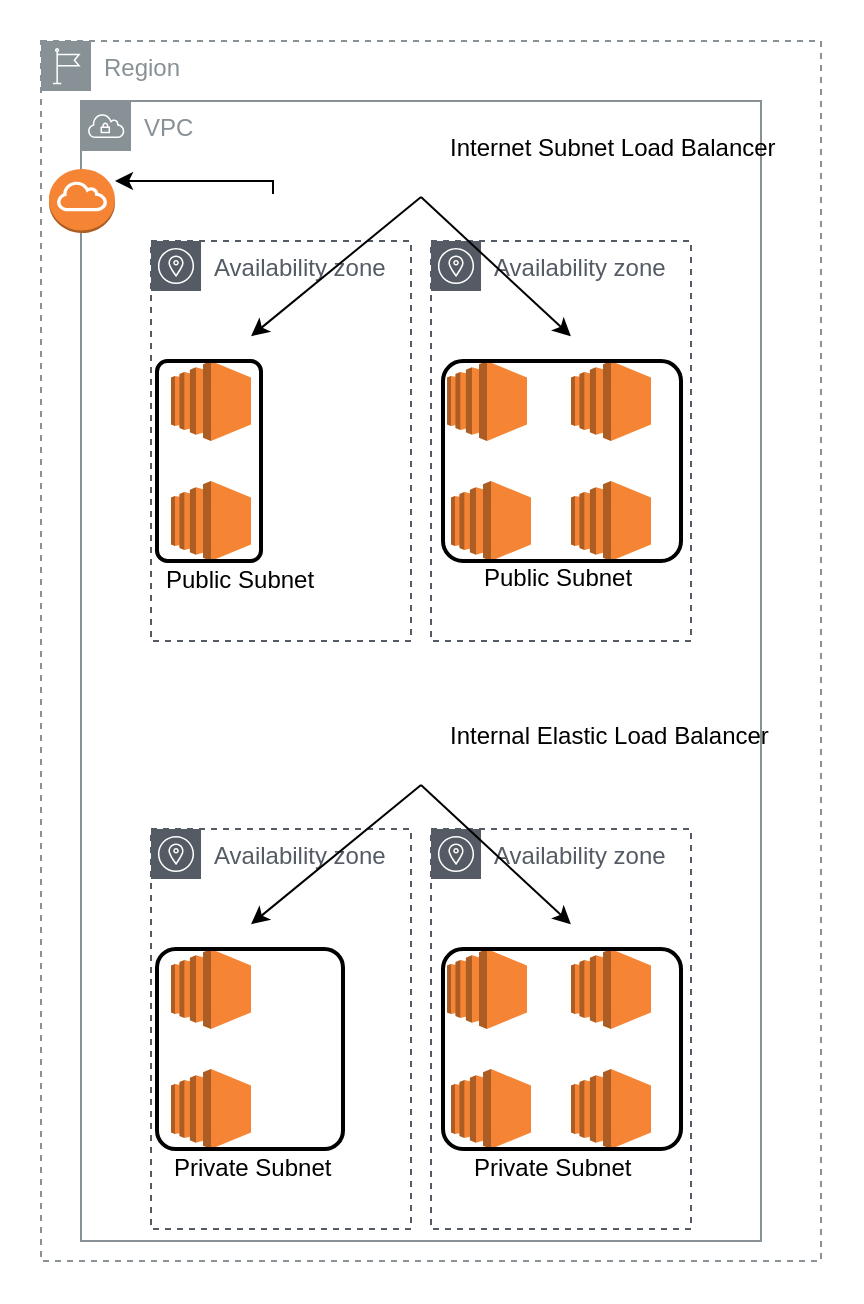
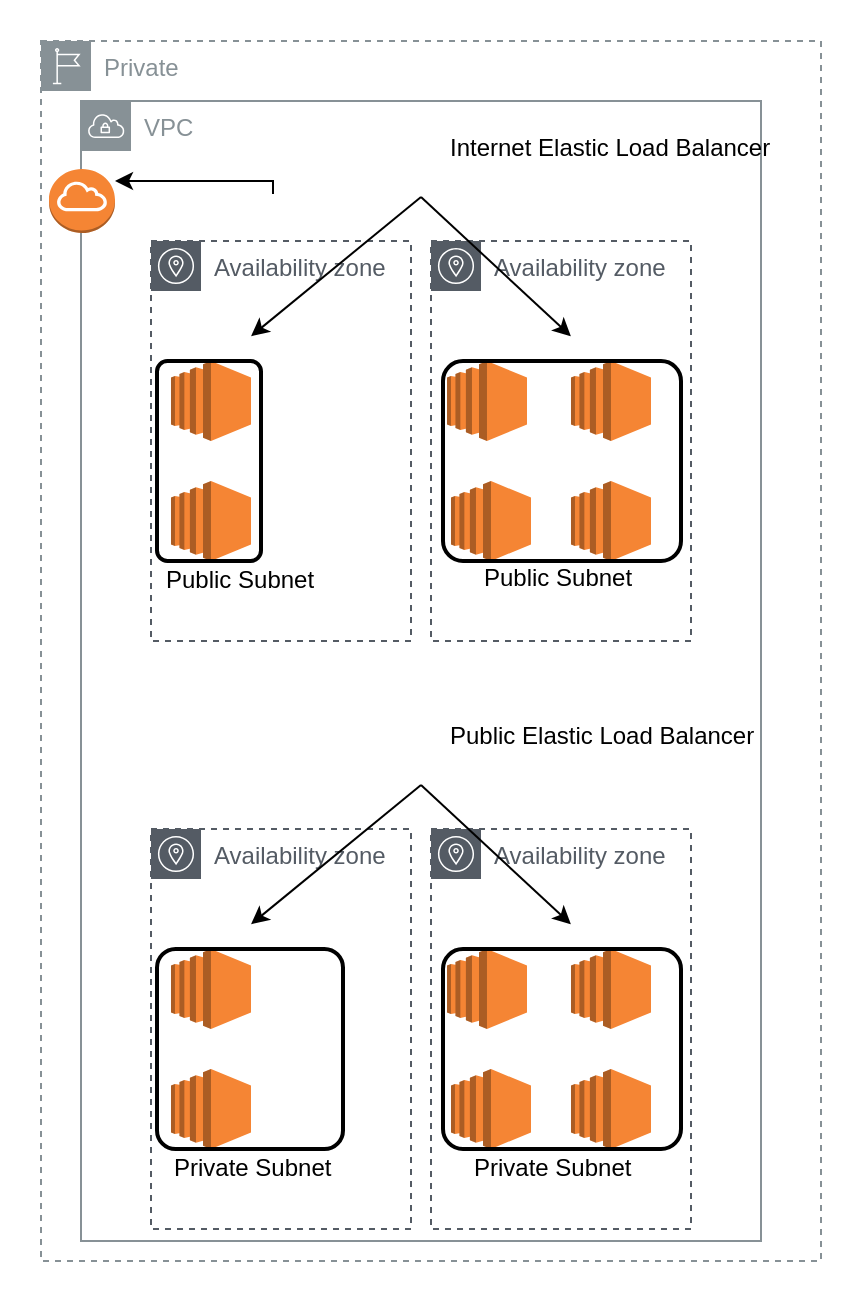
(142, 69) -> (149, 69)
(633, 149) -> (634, 149)
(631, 737) -> (614, 737)
